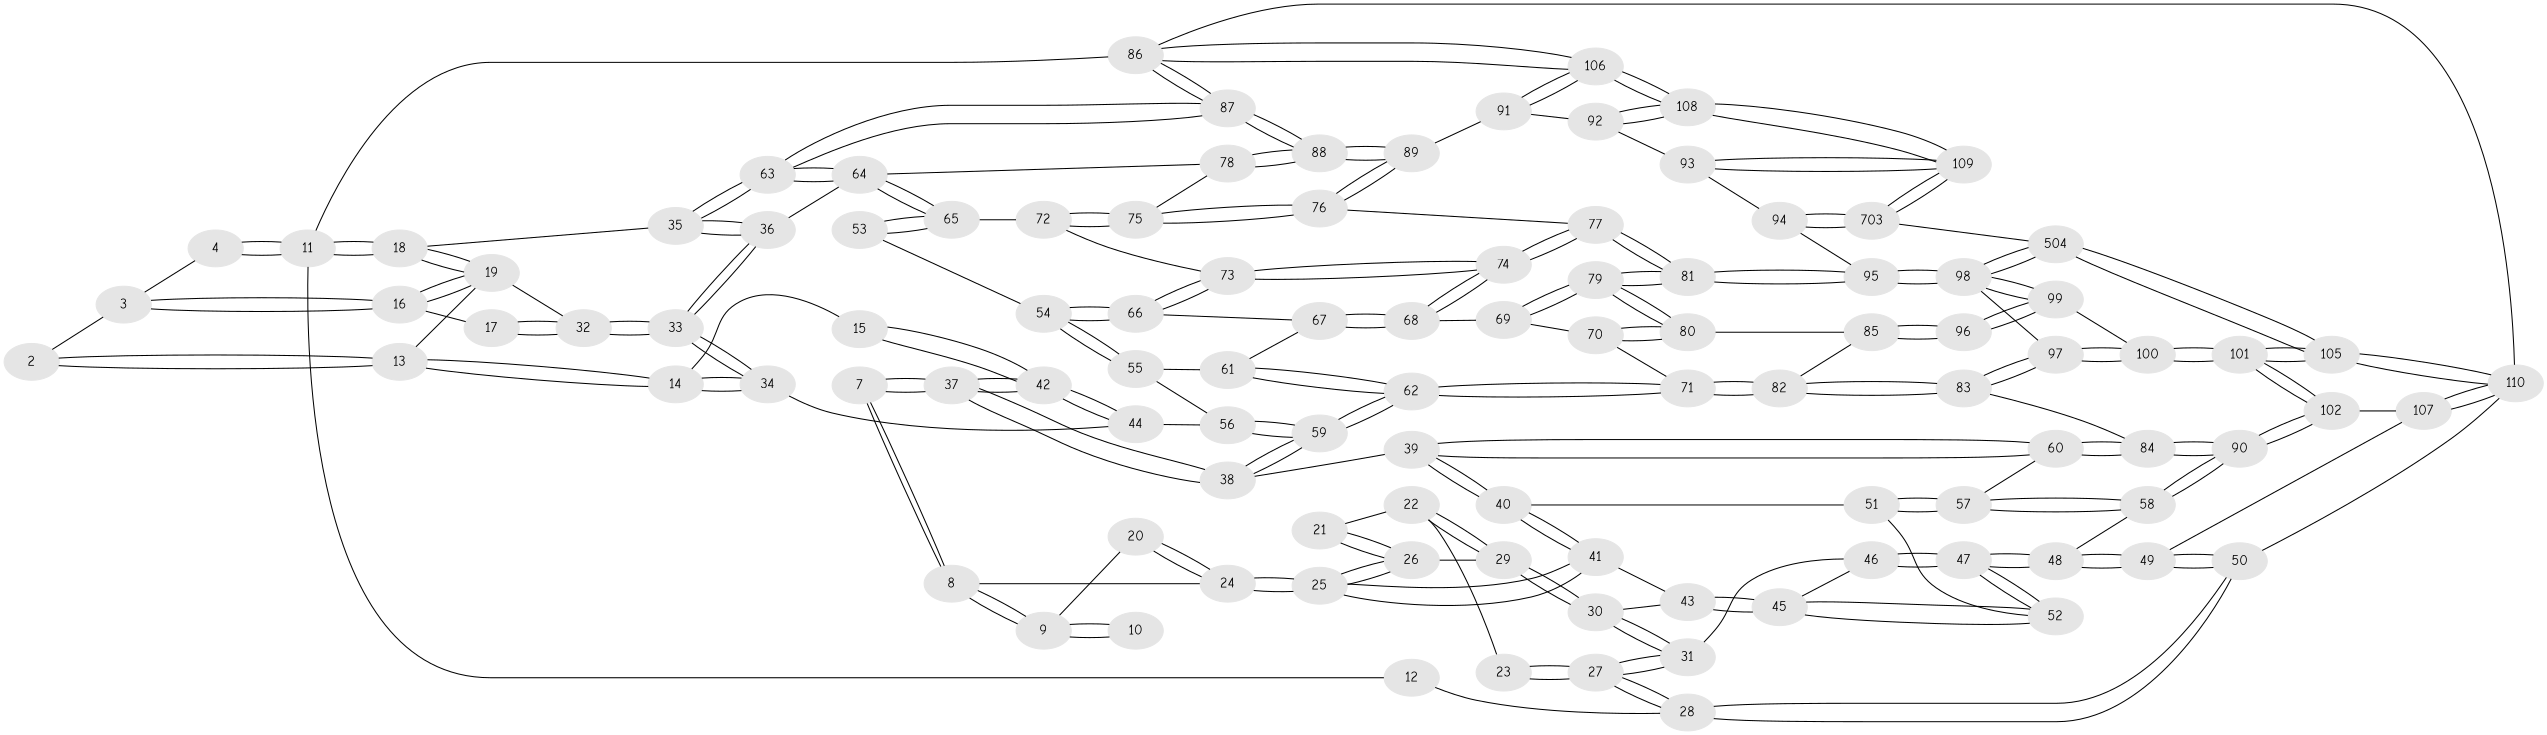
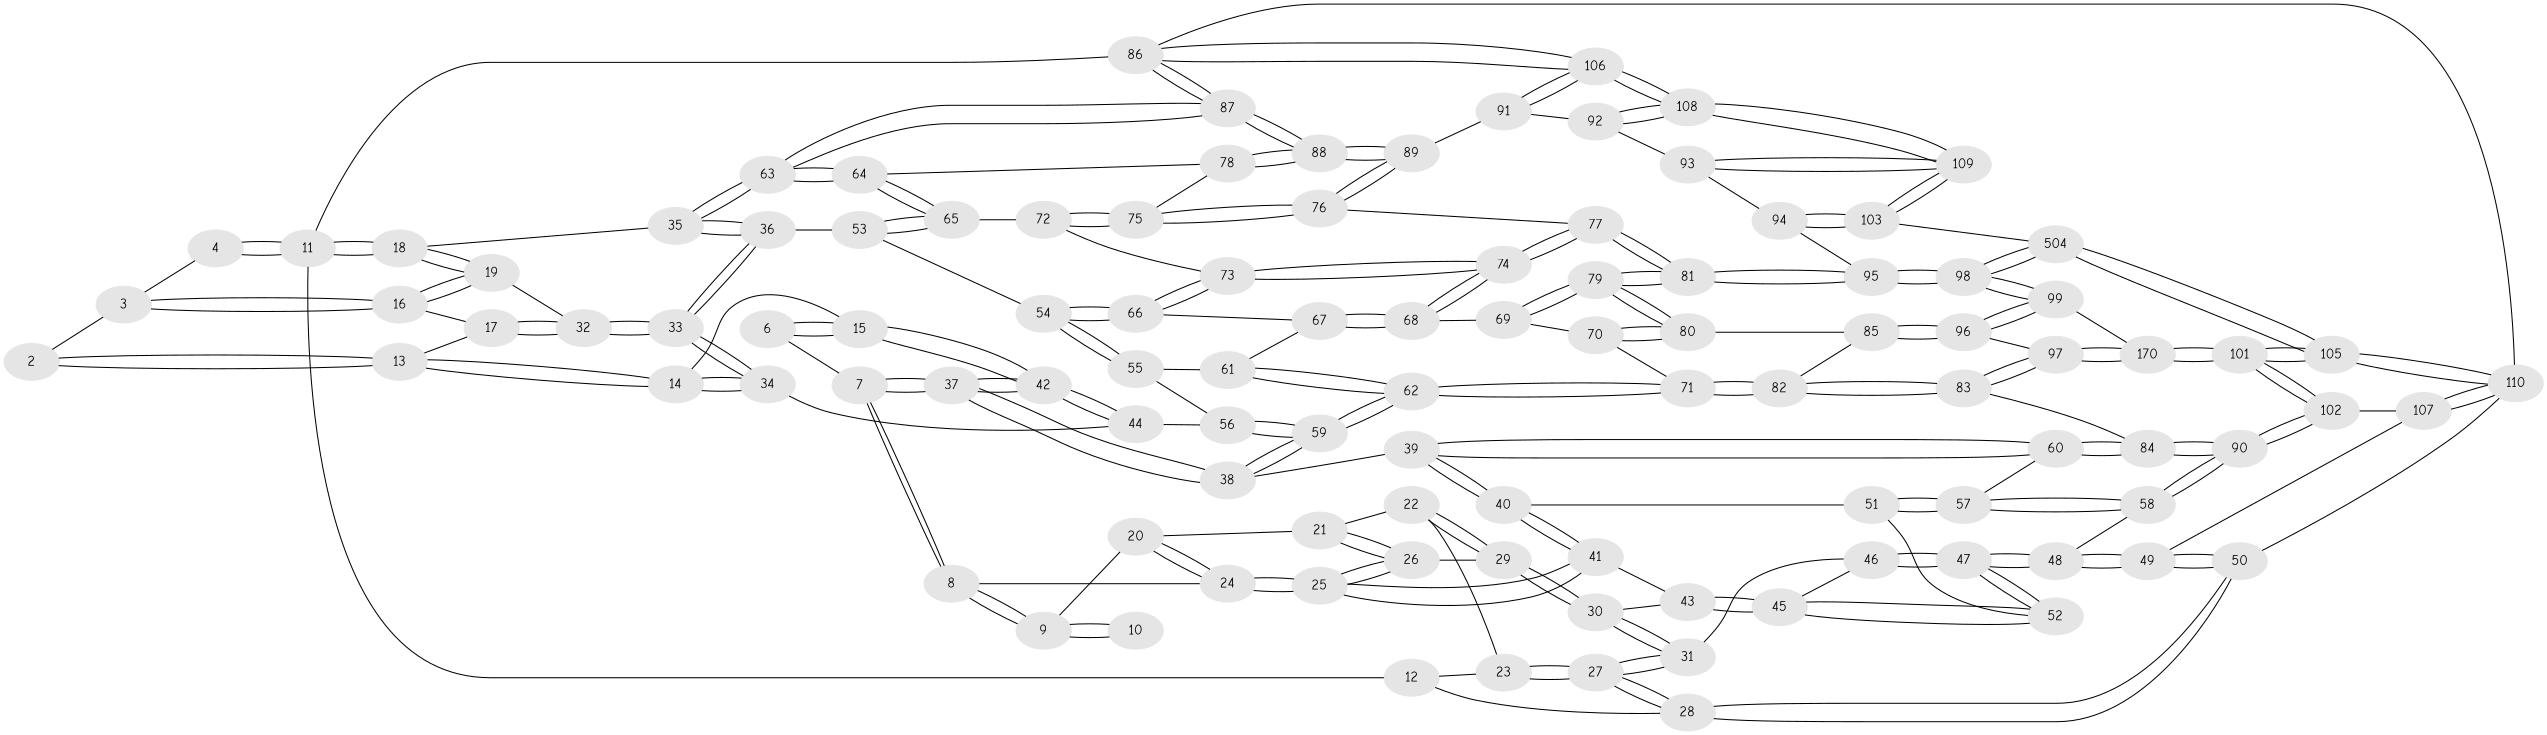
(814, 202) -> (814, 230)
(1872, 221) -> (1872, 221)
(2010, 316) -> (2010, 343)
(441, 322) -> (446, 345)
none -> (768, 329)
(2148, 355) -> (2148, 355)
none -> (1228, 534)
none -> (1458, 675)
